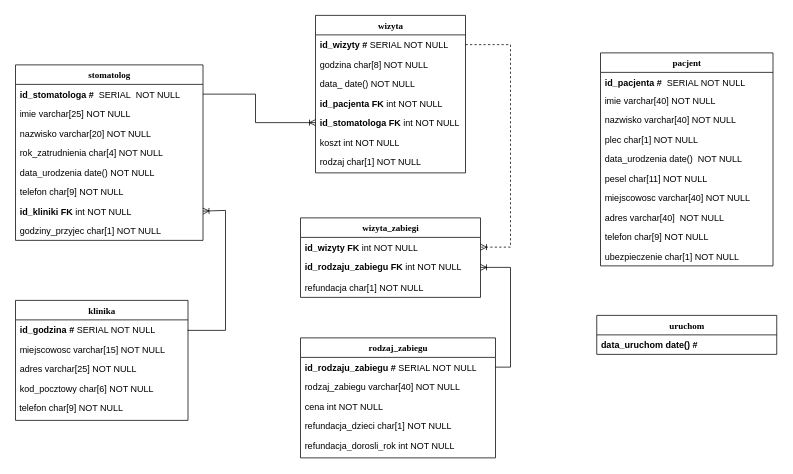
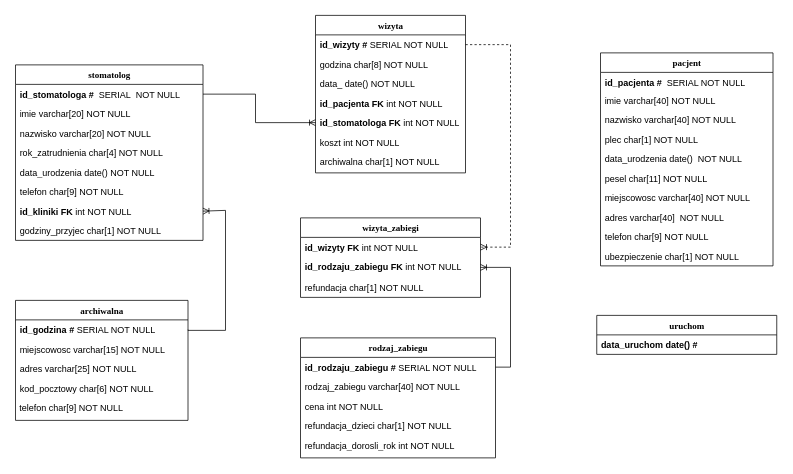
(77, 115) -> (77, 115)
(374, 163) -> (382, 163)
(102, 311) -> (102, 311)
